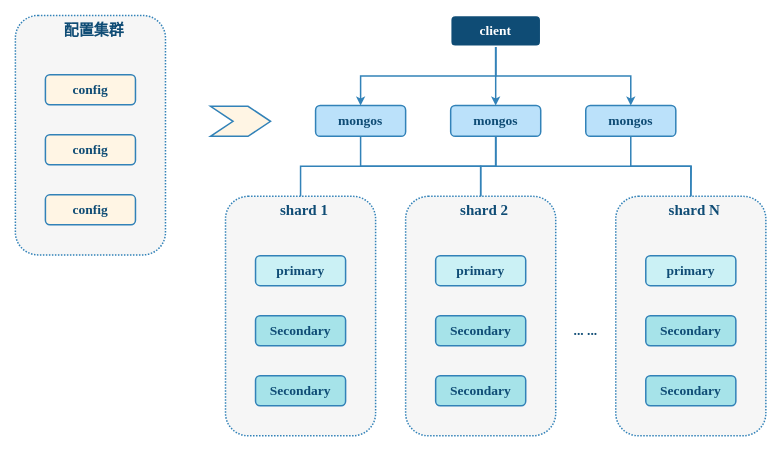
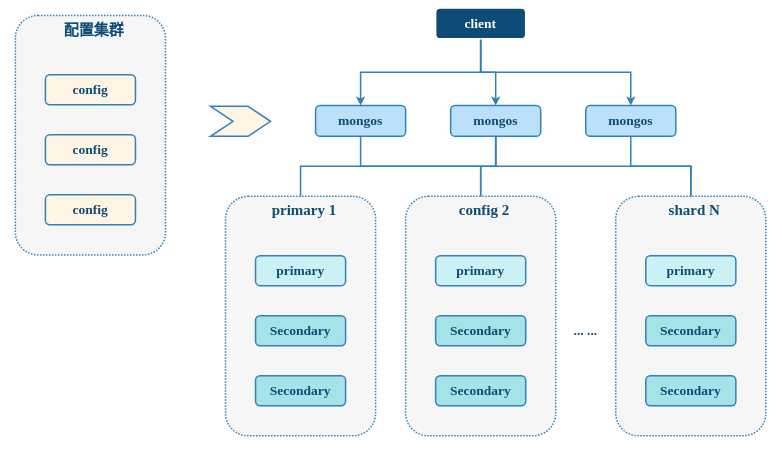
(495, 31) -> (480, 23)
(304, 210) -> (304, 210)
(484, 210) -> (484, 210)
